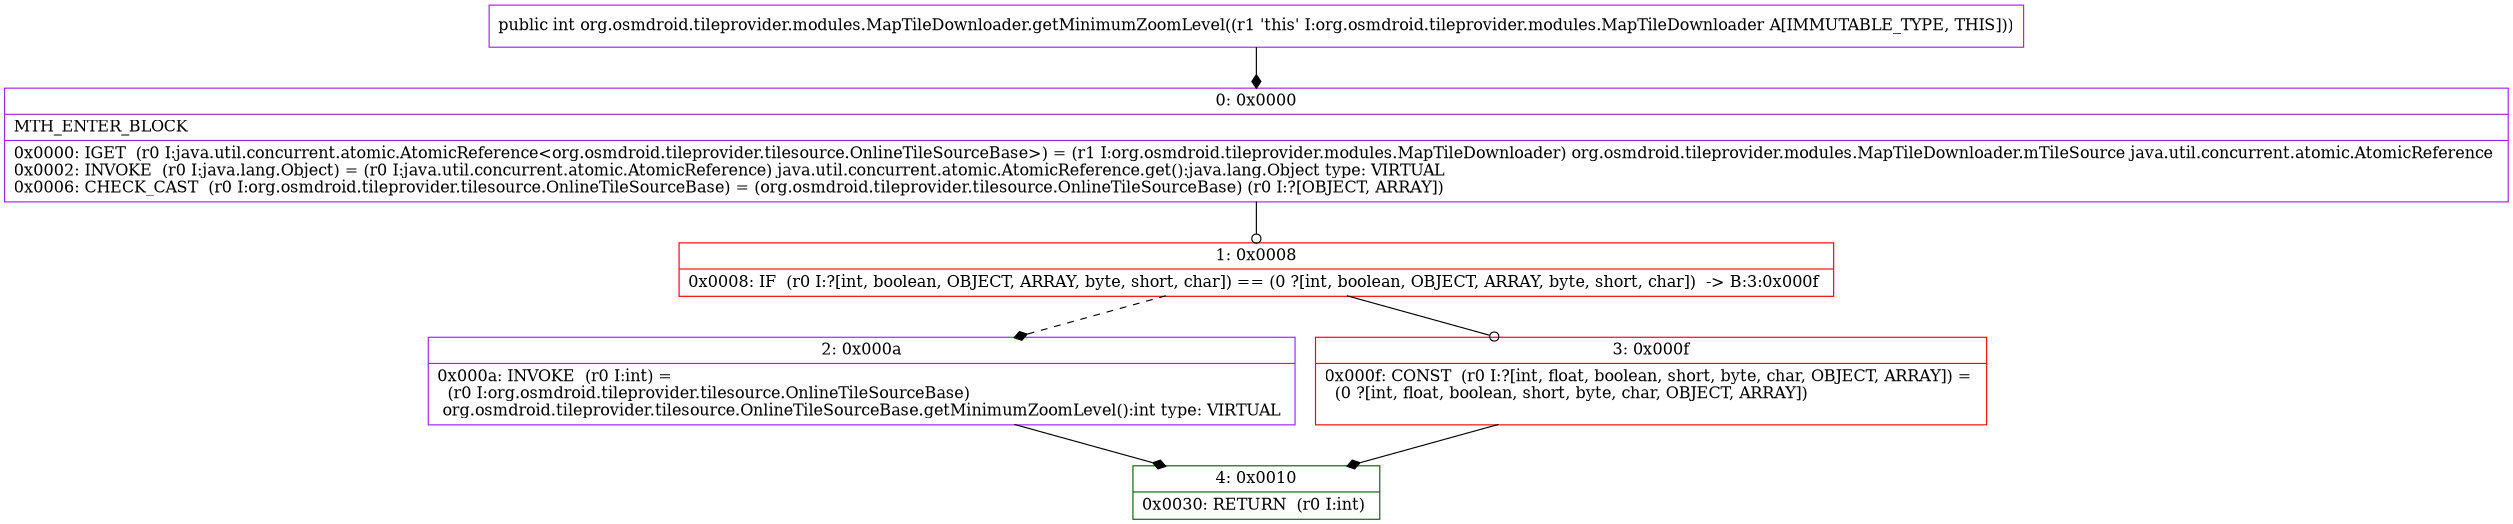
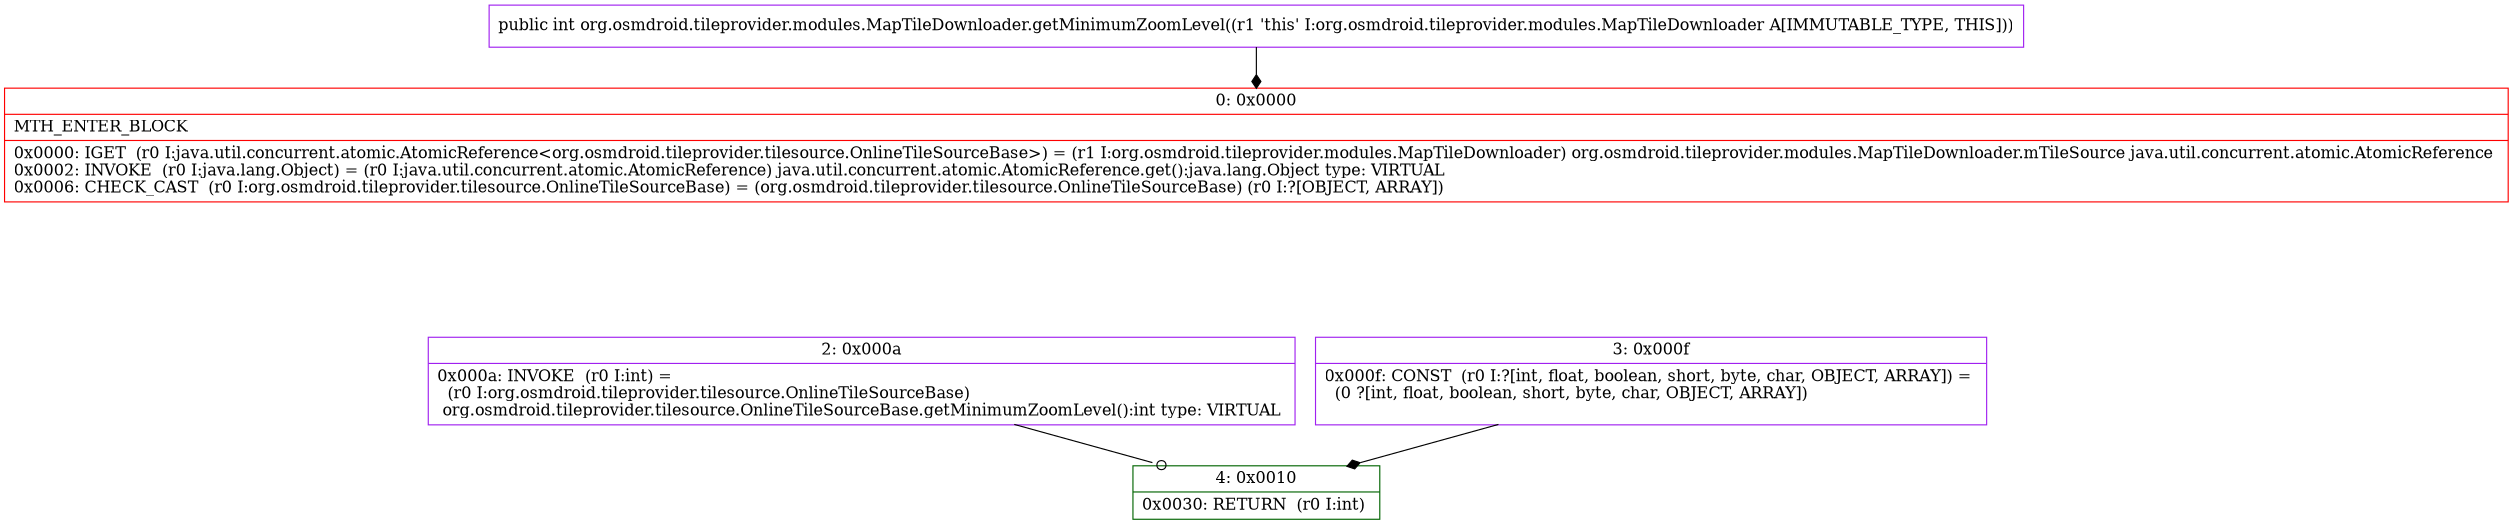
(1256, 145) -> (1256, 145)
(1256, 270) -> none
(1651, 381) -> (1651, 381)
(1083, 444) -> (1083, 444)
